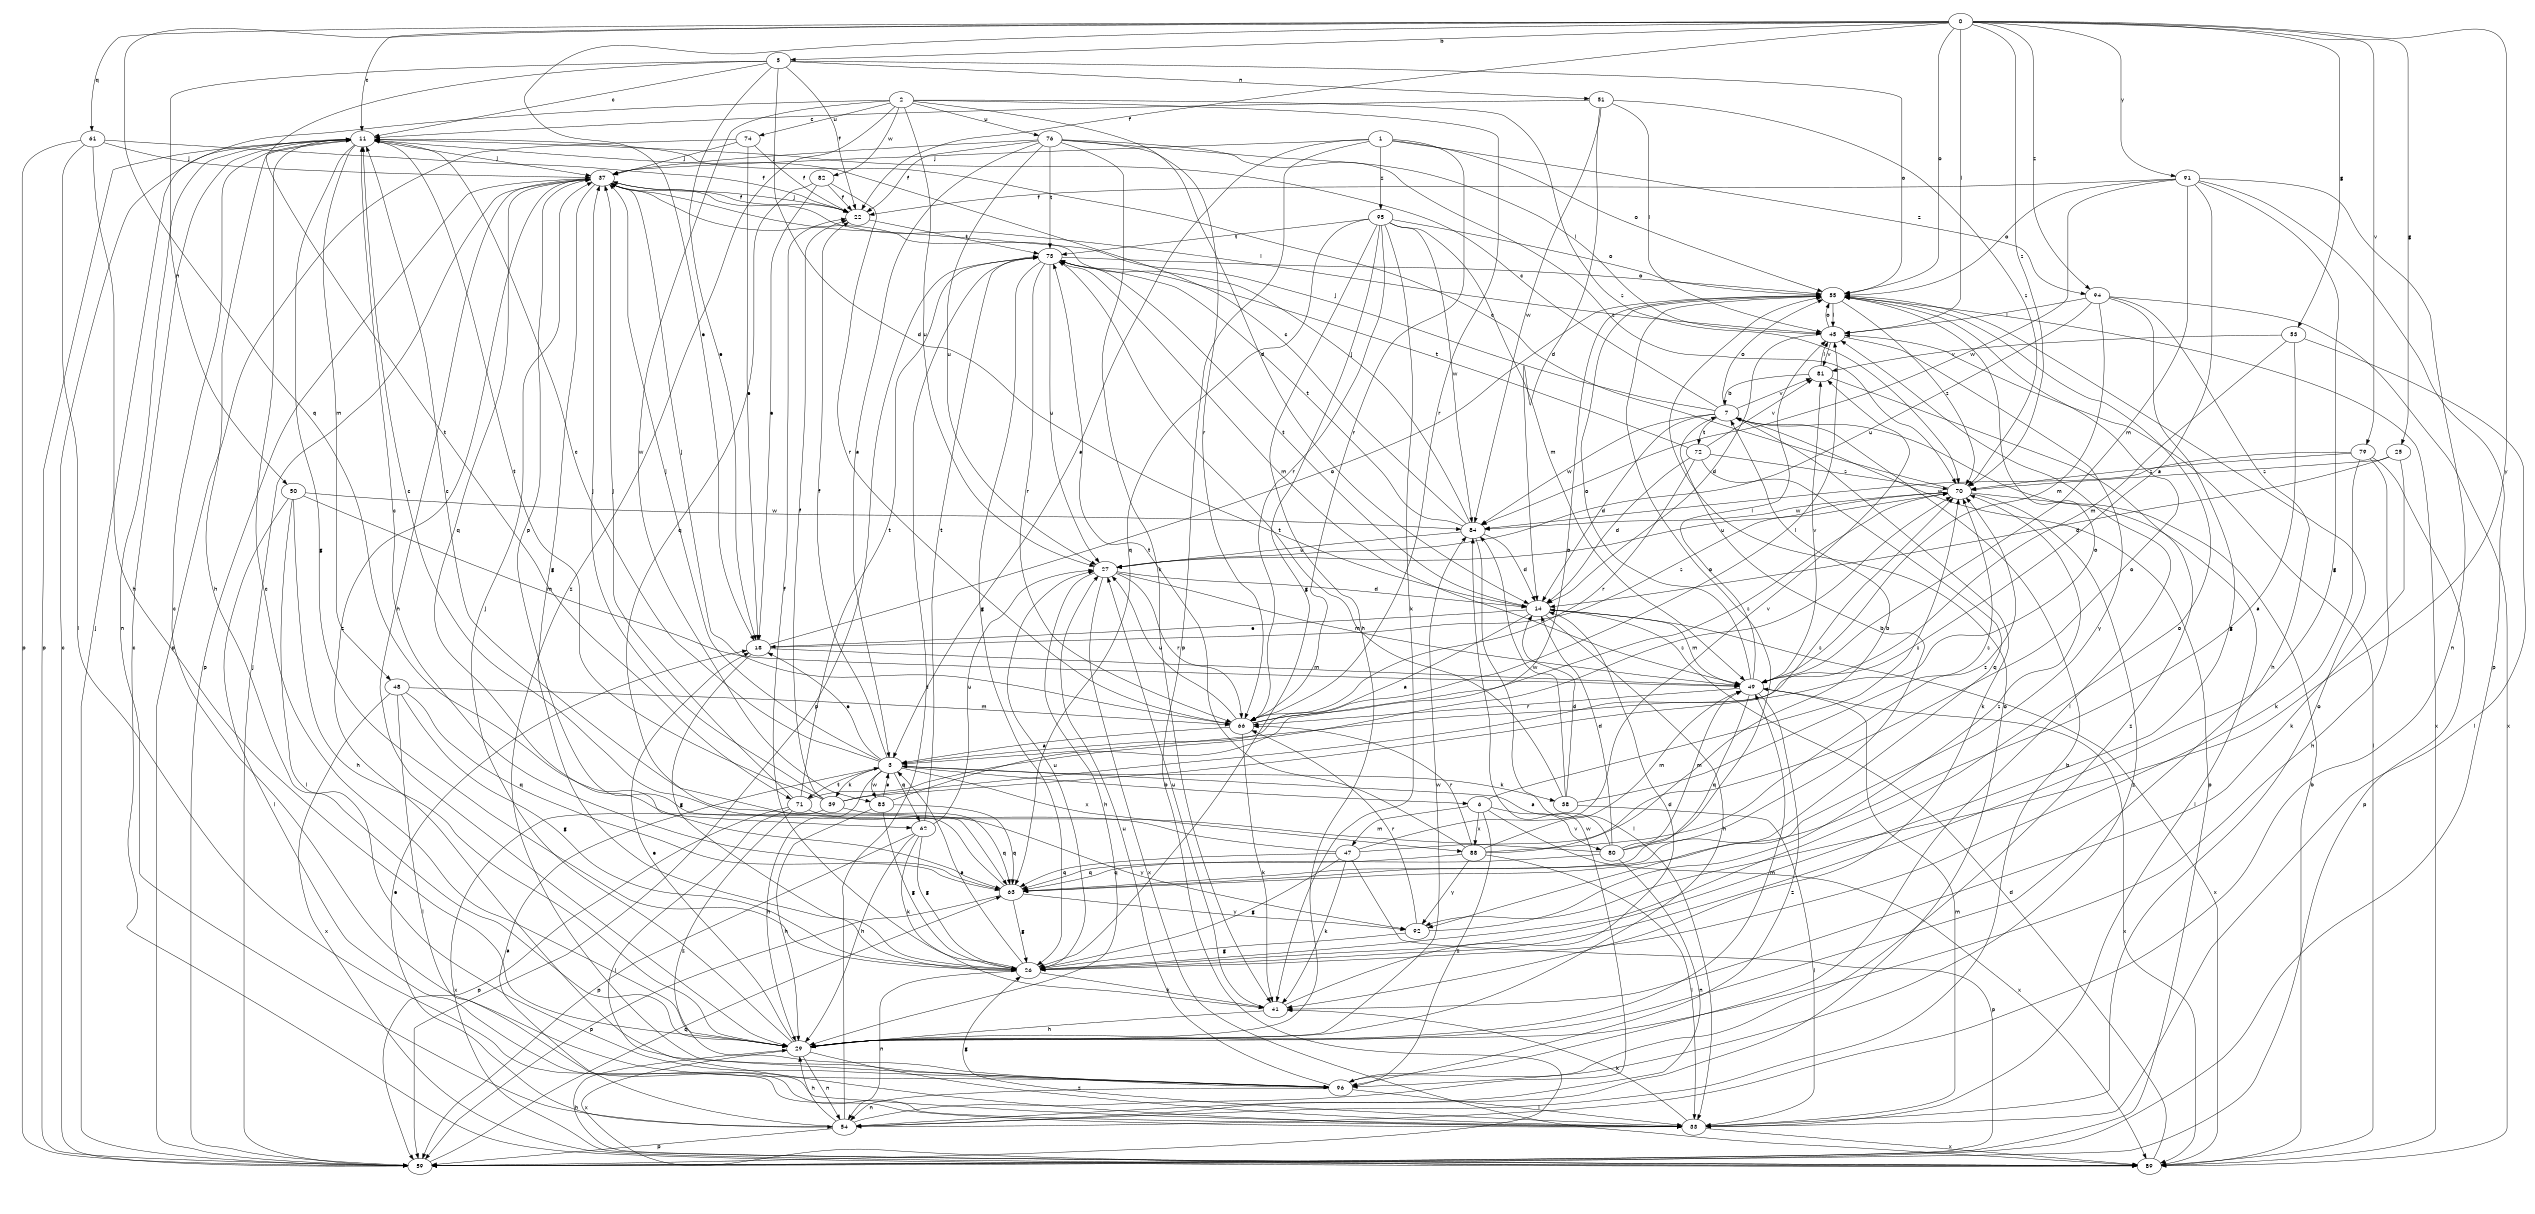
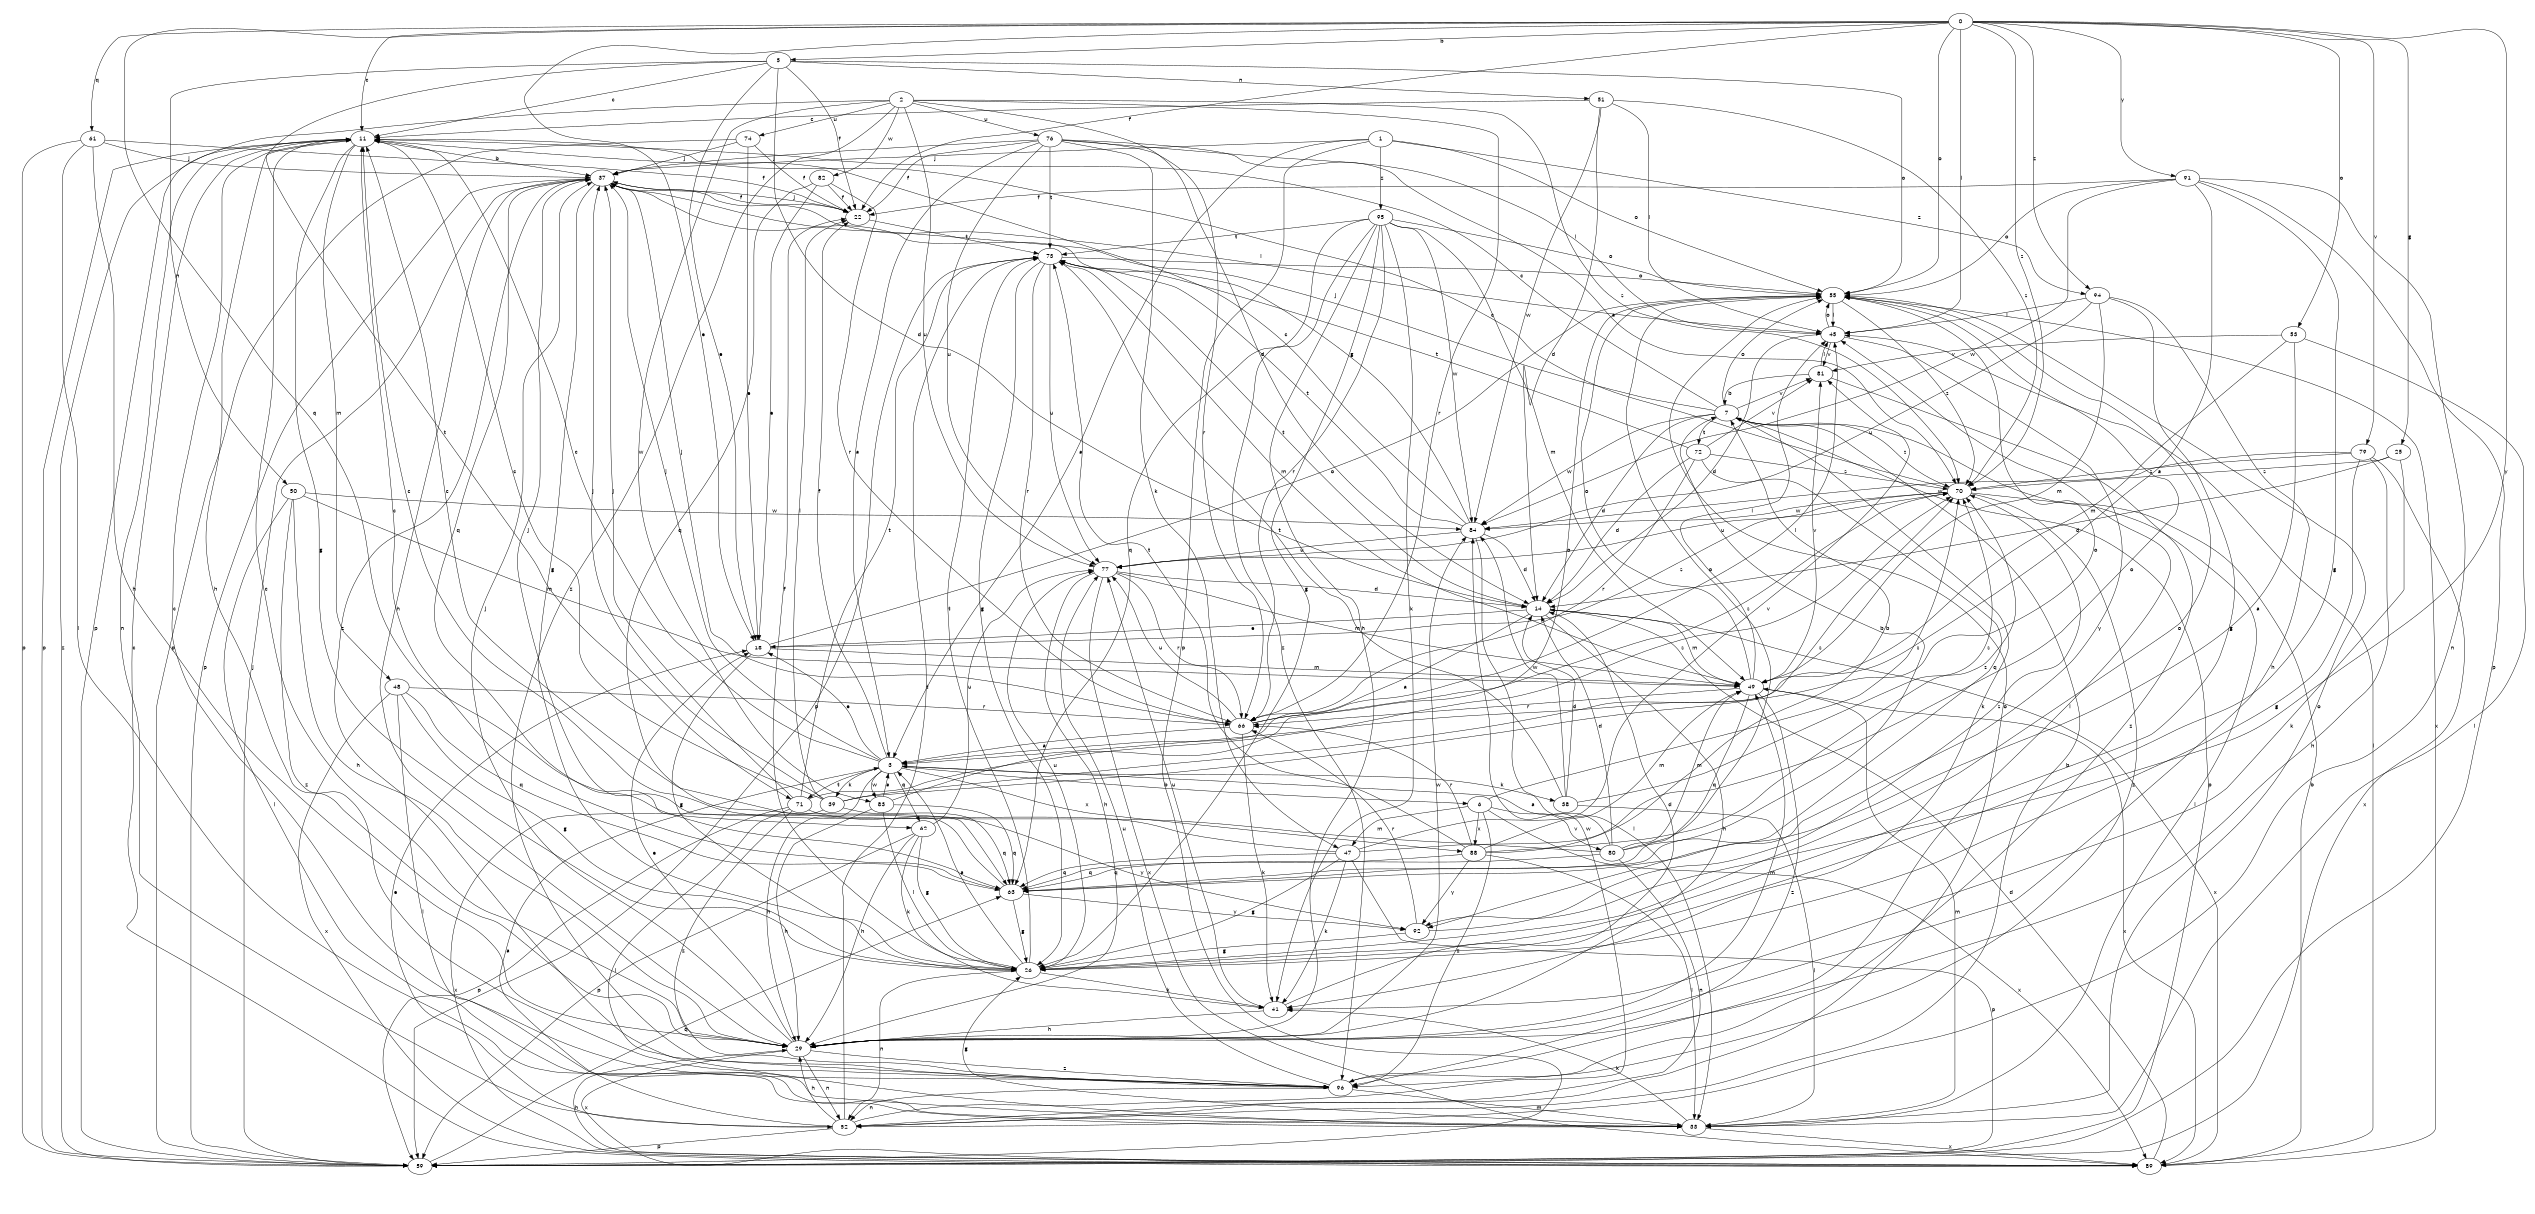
(497, 158) -> (497, 158)
(2342, 178) -> (2342, 178)
(1614, 315) -> (1614, 315)
(1352, 354) -> (1352, 354)
(1362, 405) -> none
none -> (1854, 428)
(515, 472) -> (515, 472)
(2077, 486) -> none
(800, 511) -> (800, 511)
(940, 522) -> (948, 606)
(528, 530) -> (528, 530)
(1155, 555) -> (1152, 492)
(1105, 570) -> (1105, 570)
(96, 628) -> (96, 628)
none -> (1278, 628)
(63, 648) -> (63, 648)
(984, 707) -> (984, 707)
(2277, 707) -> (2277, 707)
(2507, 762) -> none
(307, 785) -> (307, 785)
(2365, 804) -> (2365, 804)
(914, 892) -> (914, 892)
(691, 977) -> none
(1539, 1108) -> (1539, 1108)
(1307, 1114) -> (1067, 1072)
(844, 1127) -> (844, 1127)
